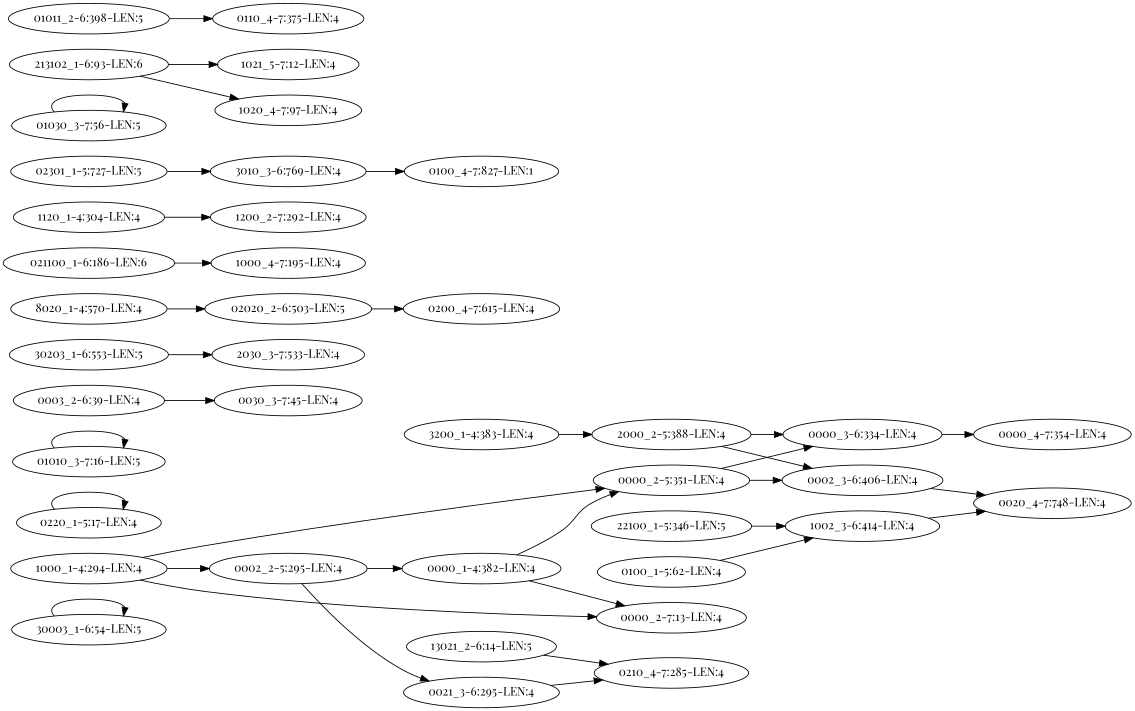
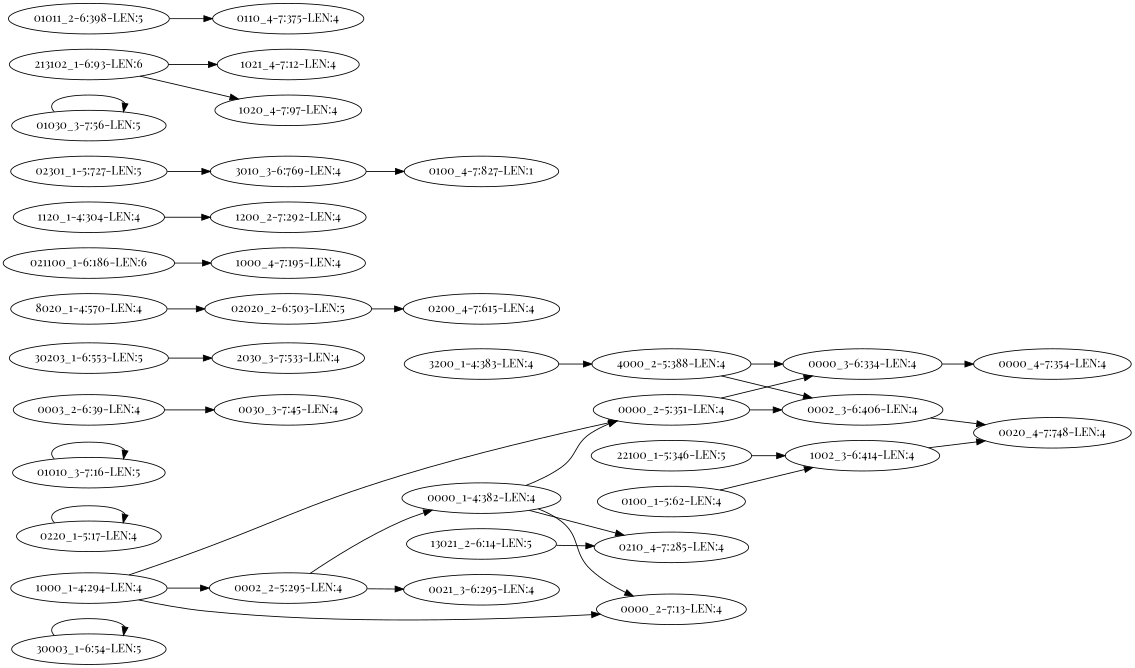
(288, 64) -> (288, 64)
(671, 434) -> (671, 364)
(572, 683) -> (572, 522)
